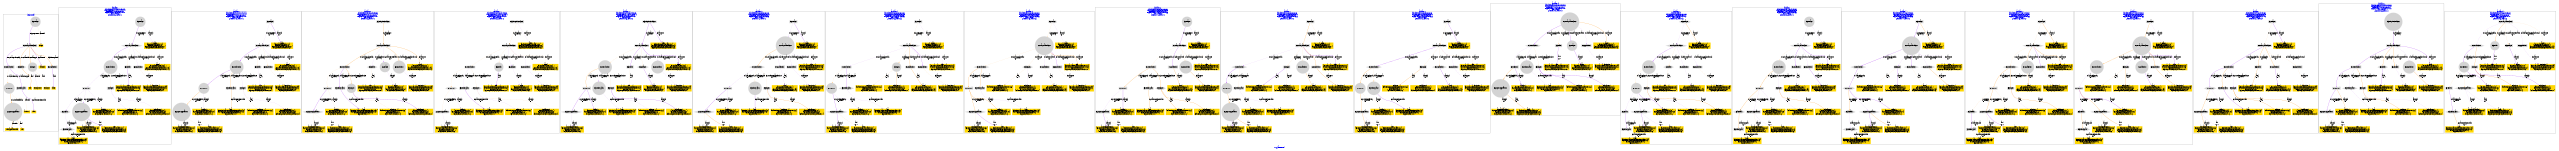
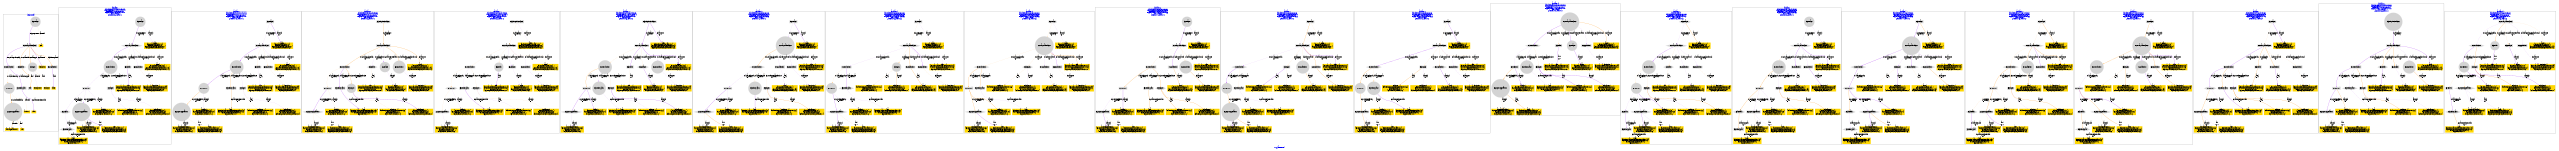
(41, 46) -> (41, 46)
(42, 67) -> (42, 67)
(30, 88) -> (30, 88)
(12, 129) -> (12, 129)
